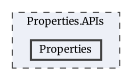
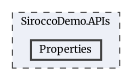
(66, 22) -> (66, 22)
